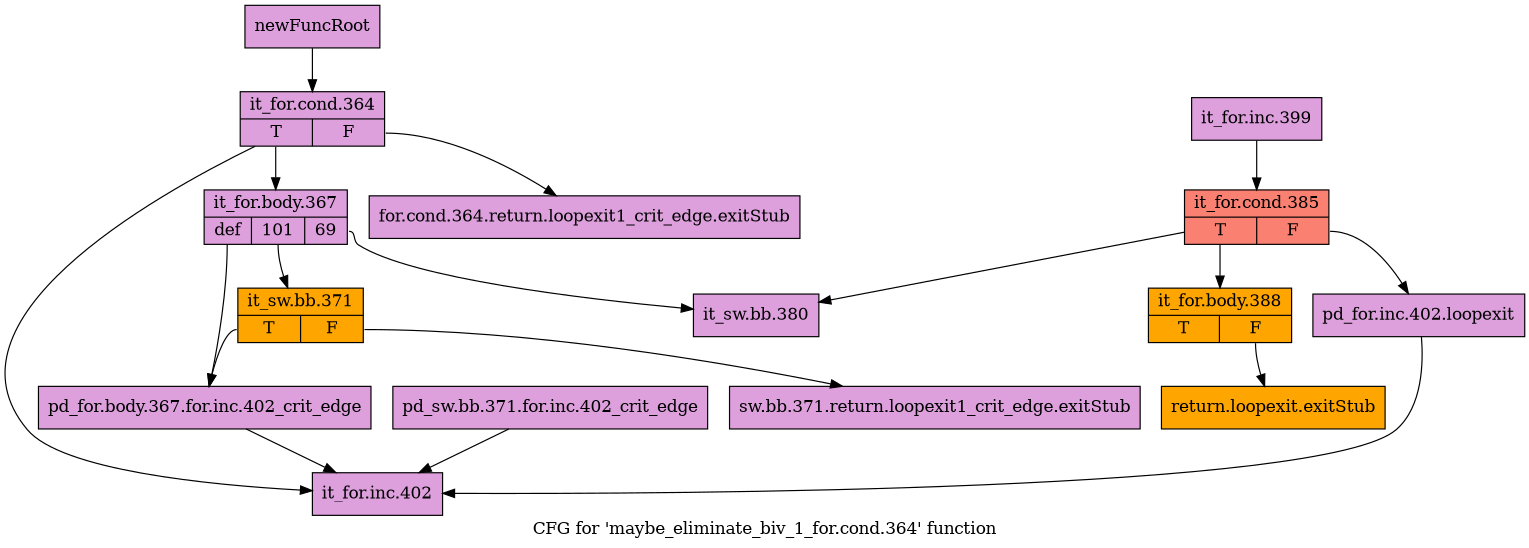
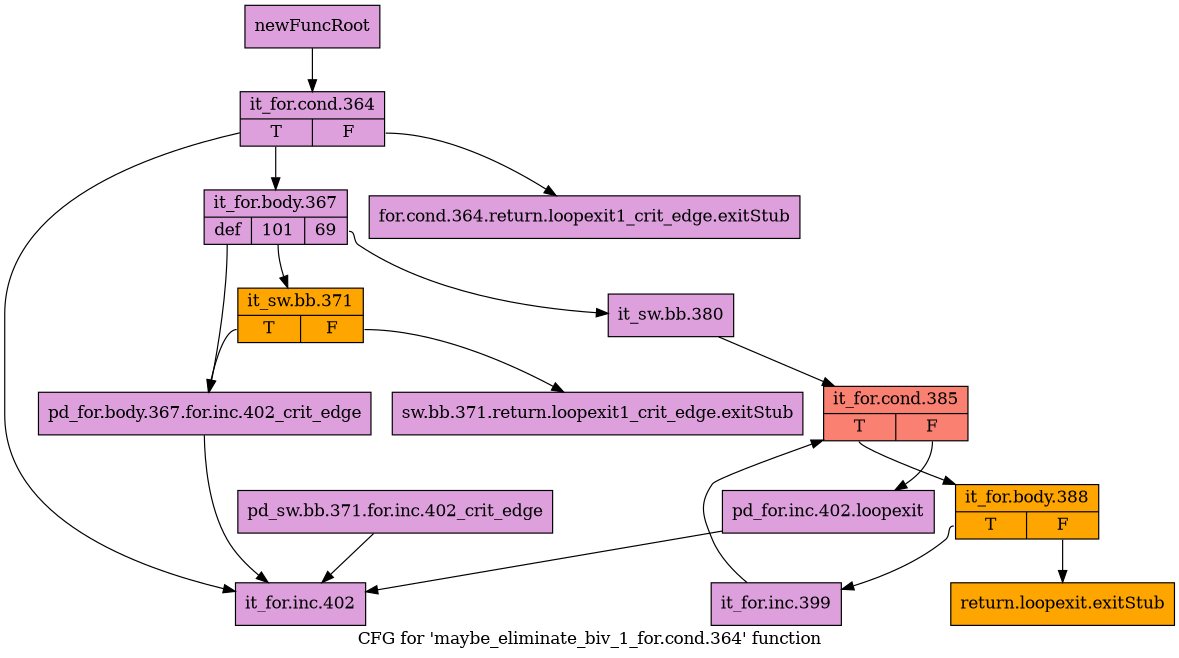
(1008, 266) -> (771, 359)
none -> (909, 563)
